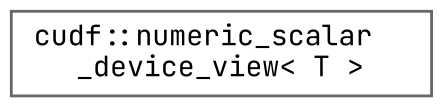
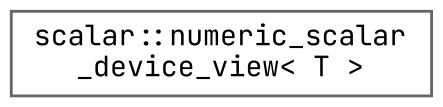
(221, 54) -> (221, 54)
